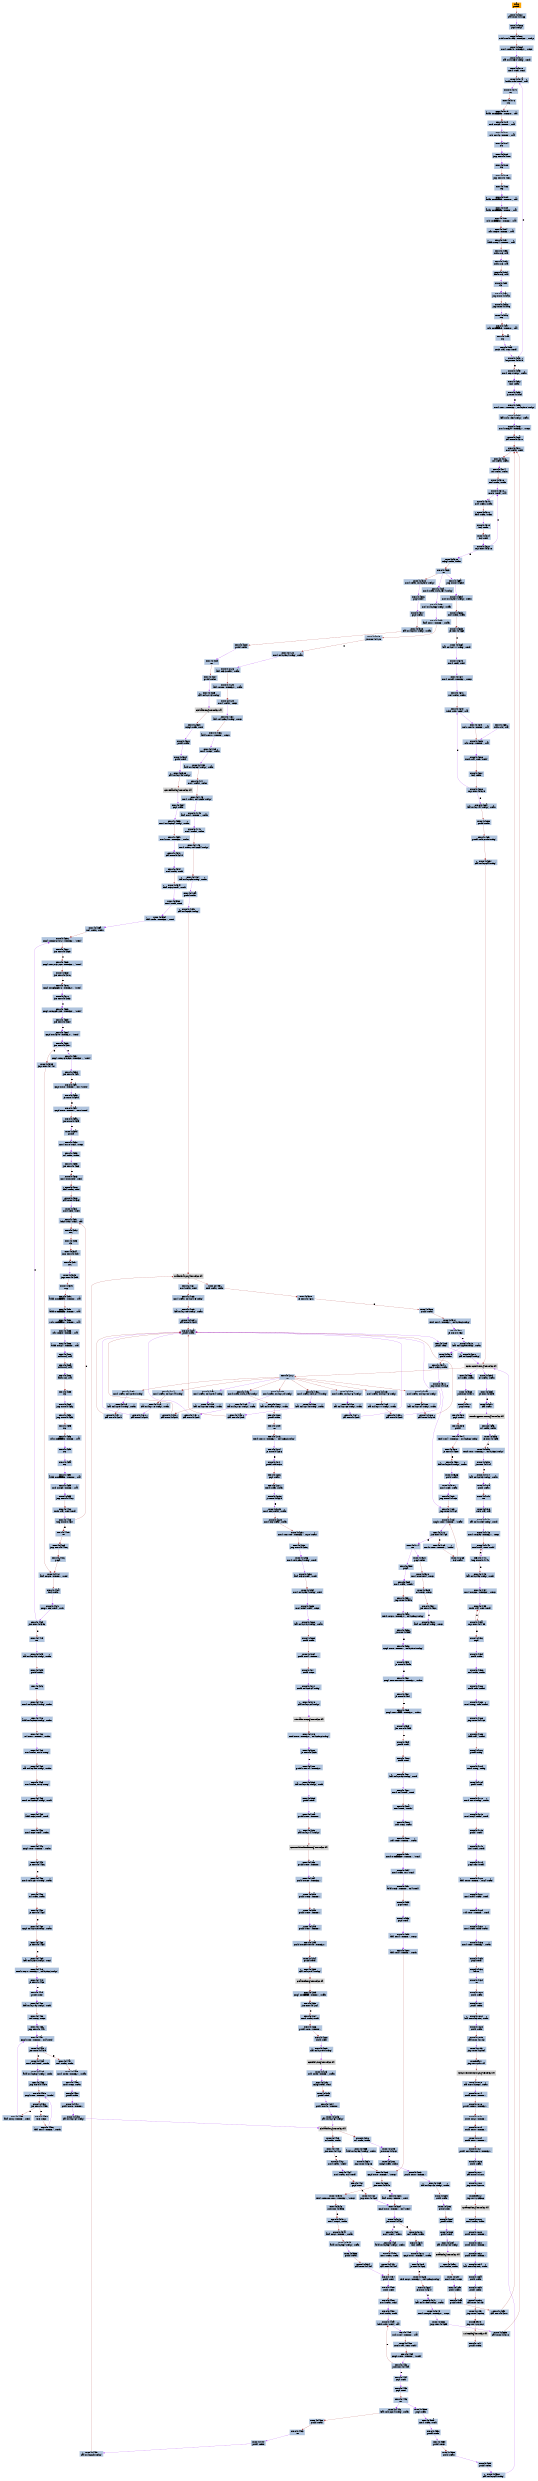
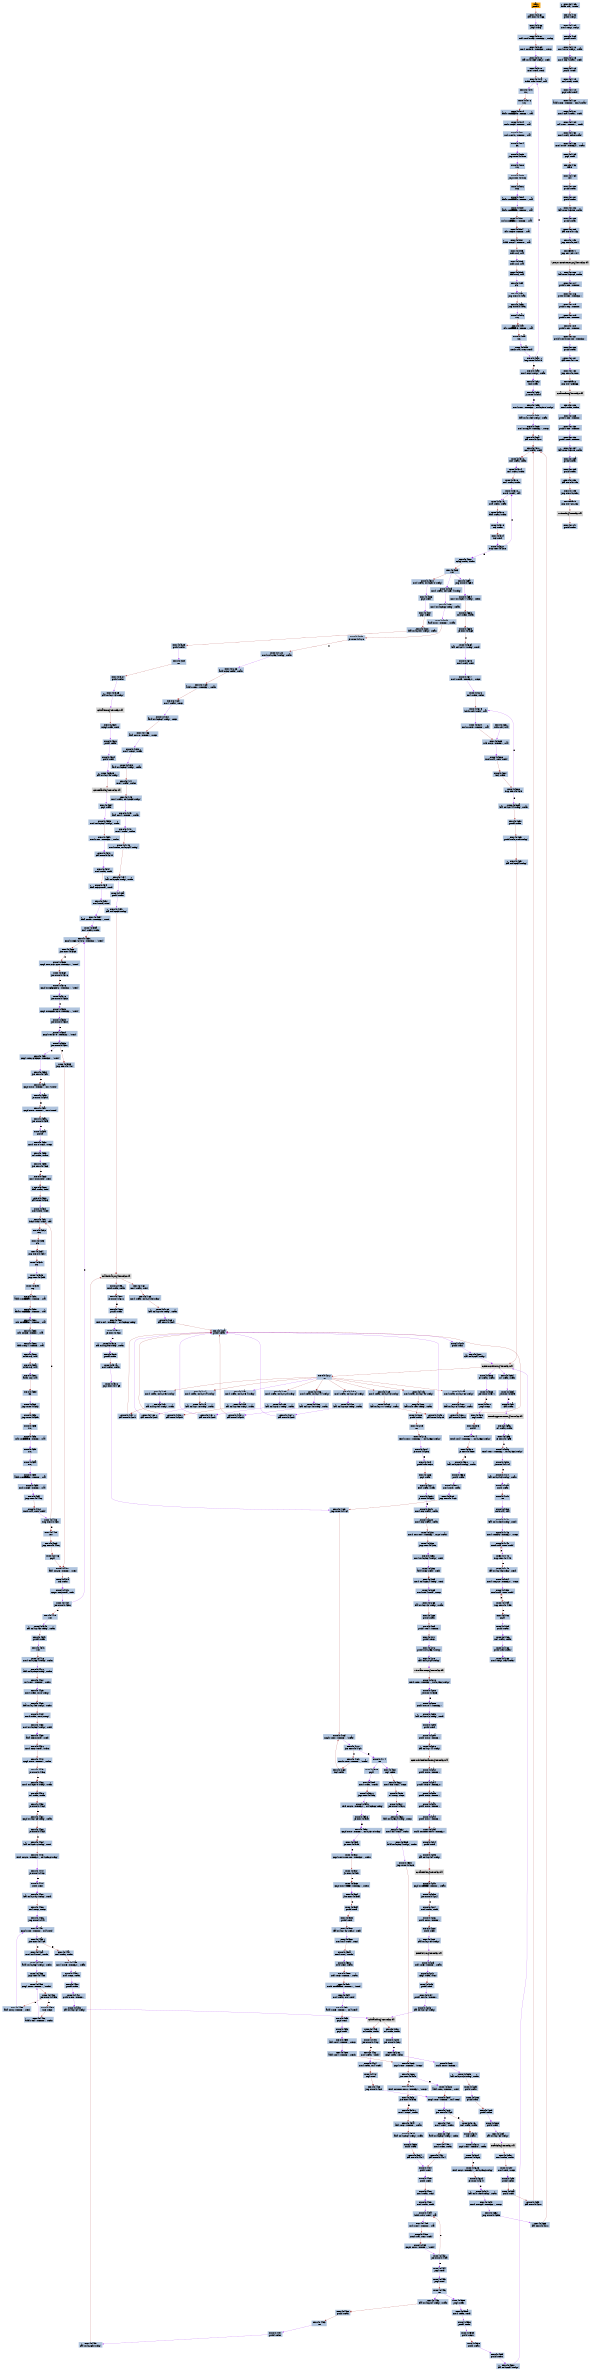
(476, 1719) -> none
none -> (397, 1831)
